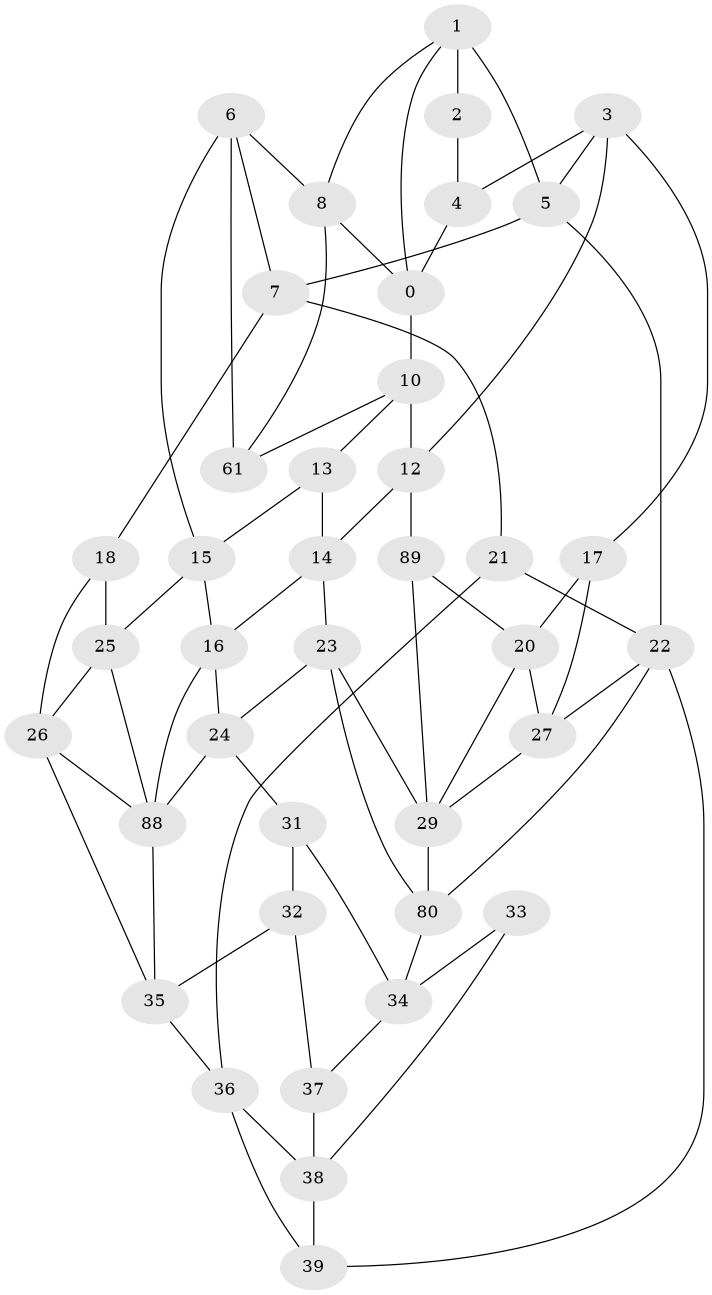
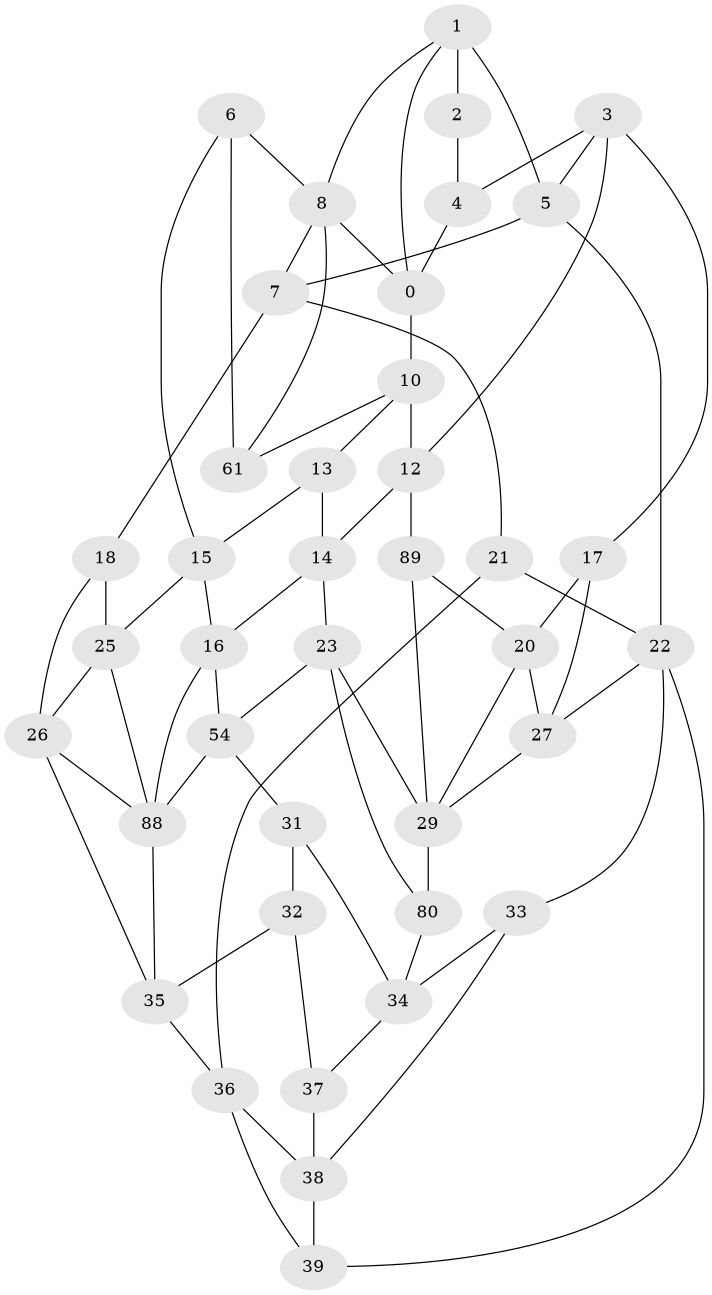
(253, 204) -> (299, 249)
(220, 736) -> (220, 736)
(558, 790) -> (646, 809)
